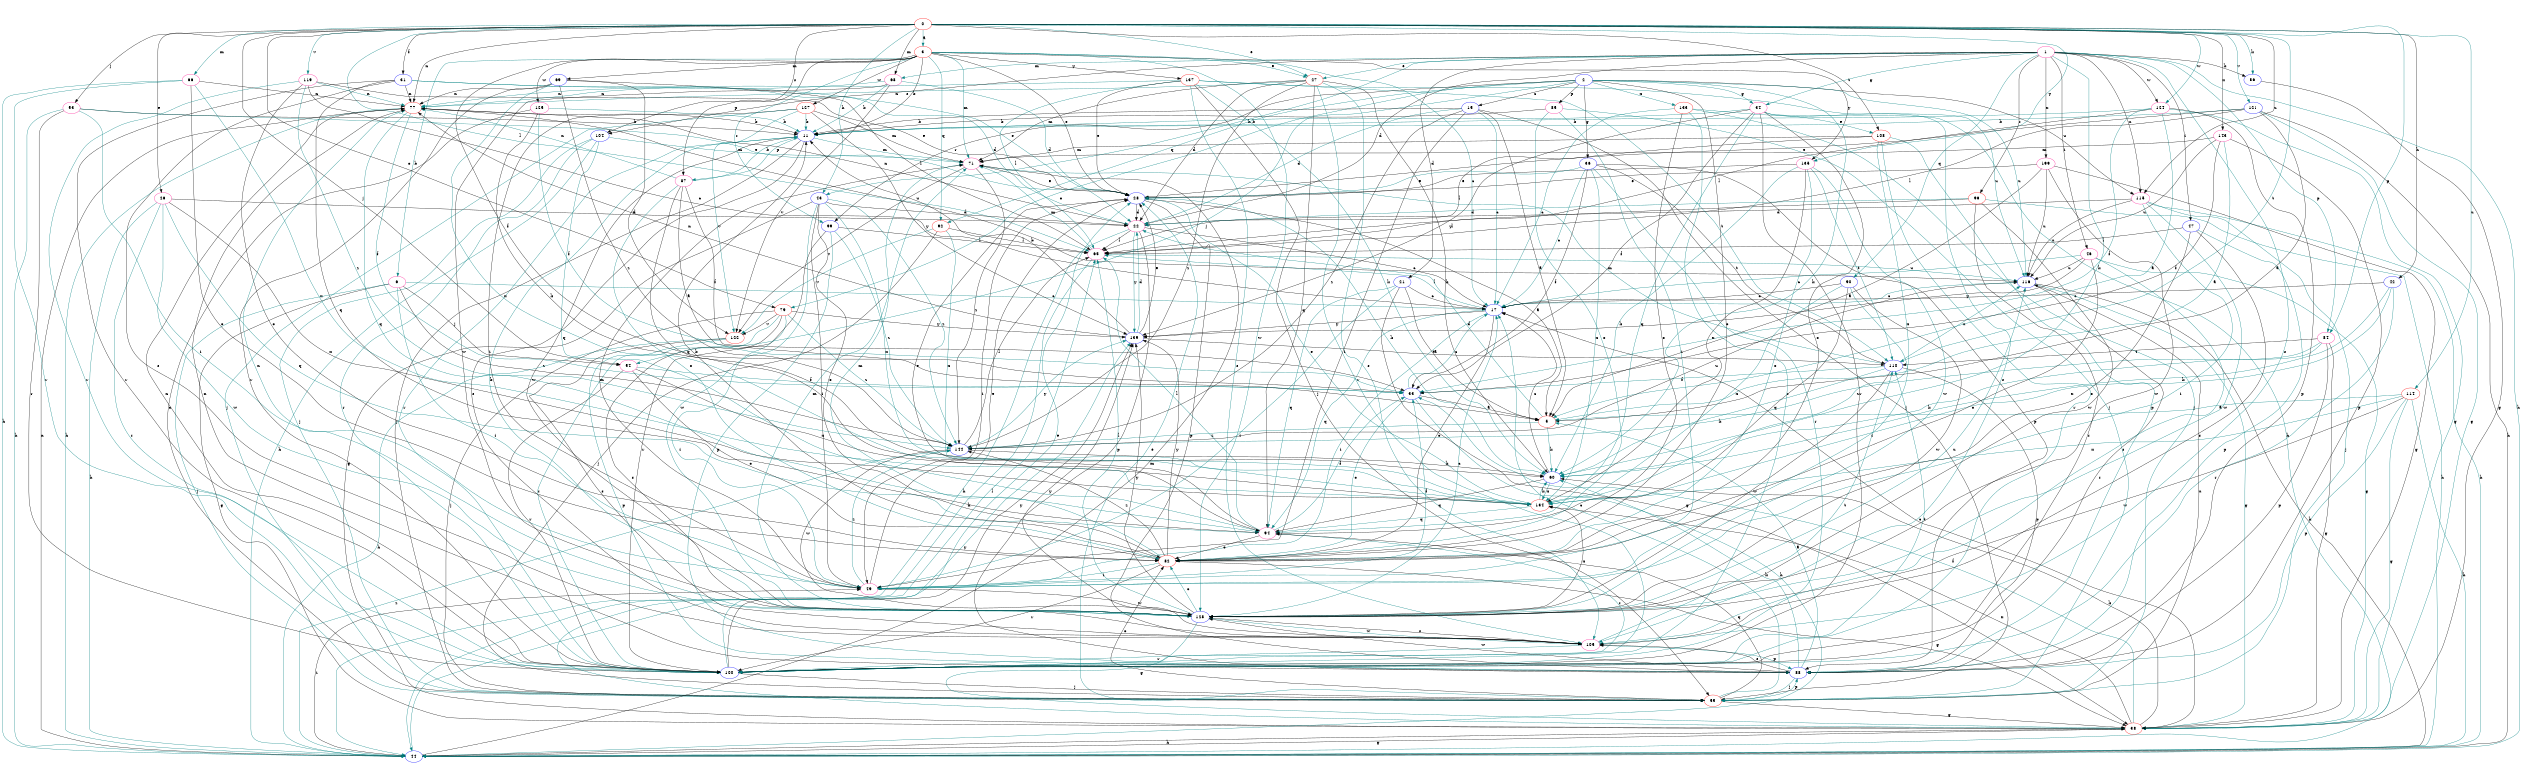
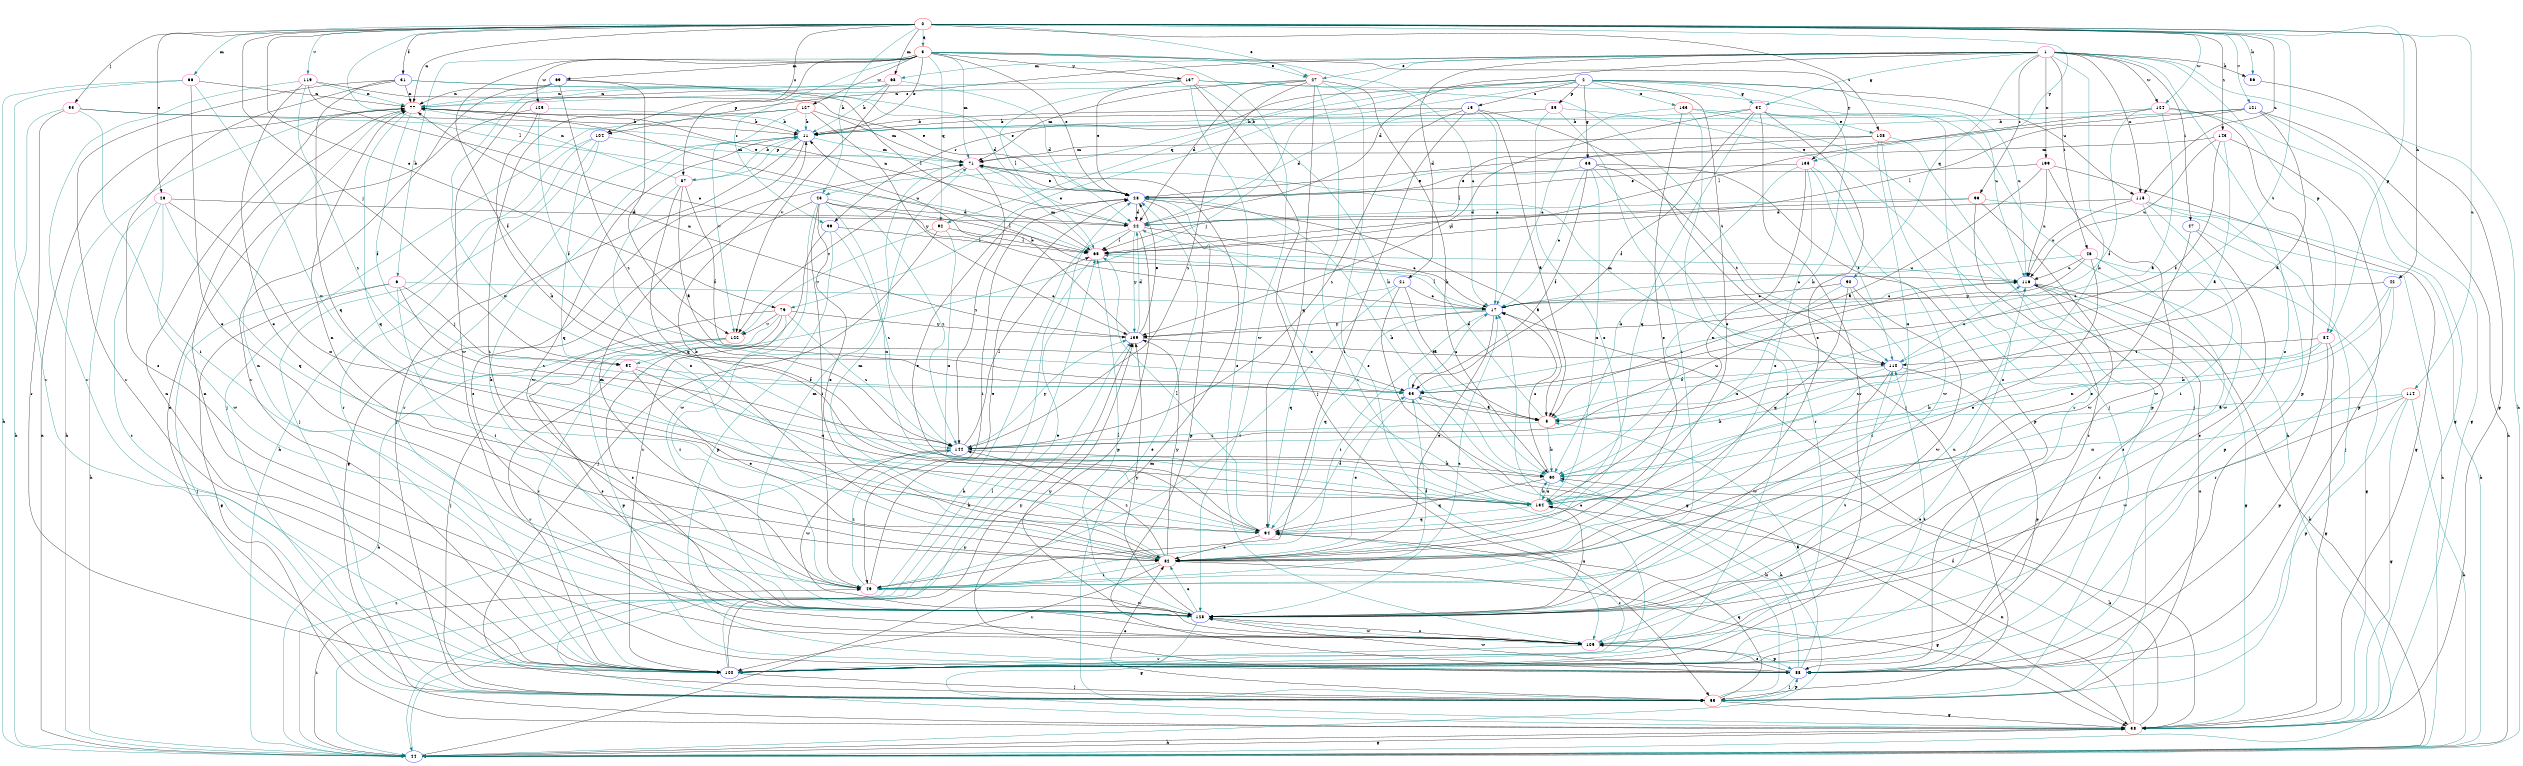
(2224, 80) -> (2224, 80)
(1646, 248) -> (963, 222)
none -> (625, 470)
